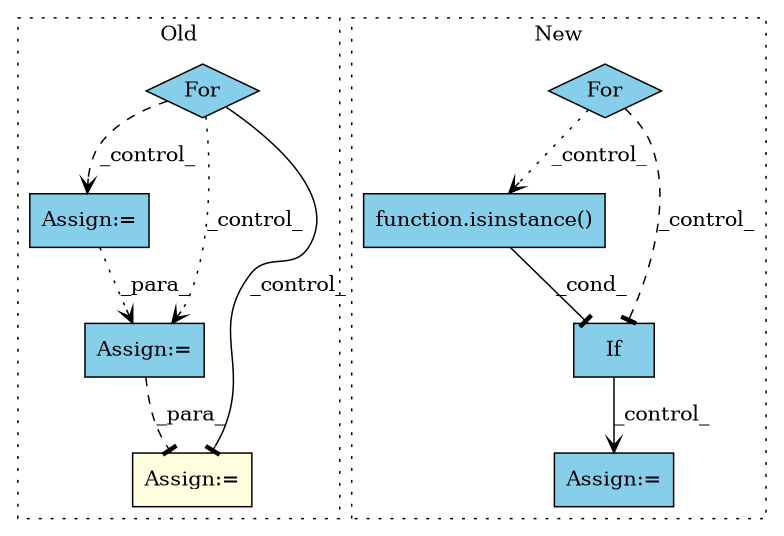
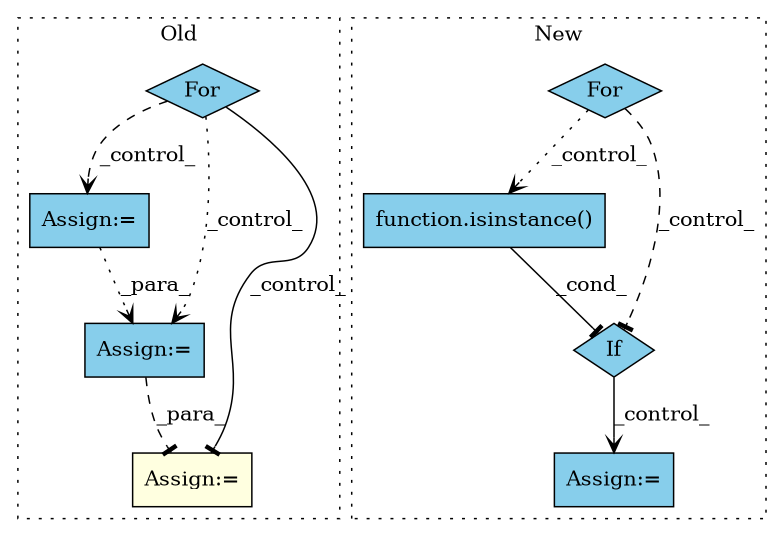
(614, 350) -> (614, 350)
